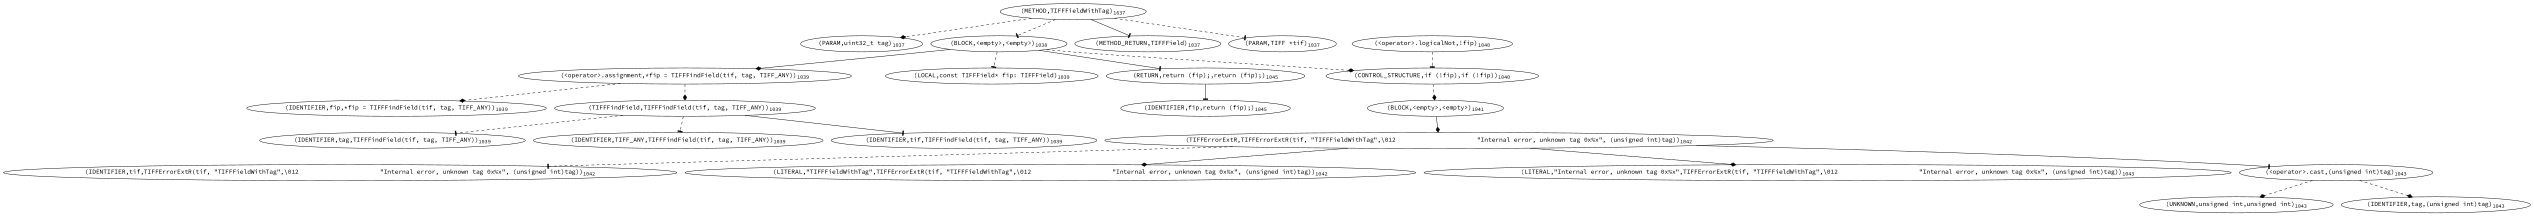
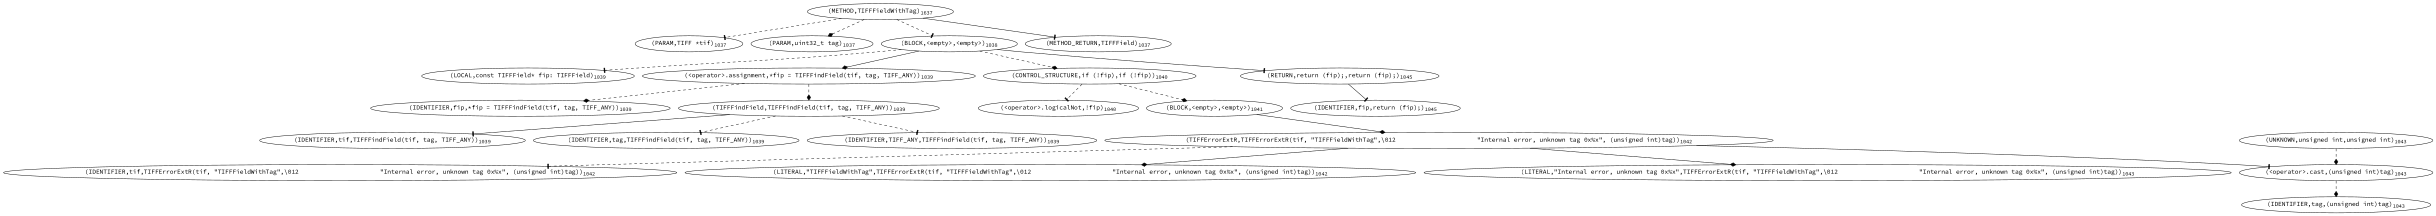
(1432, 59) -> (1075, 91)
(2289, 188) -> (2336, 154)
